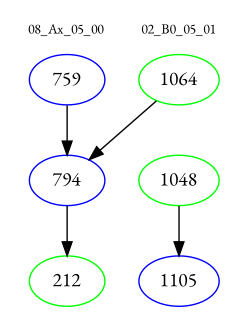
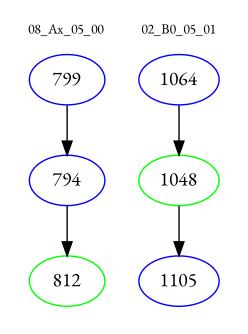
(67, 80) -> (67, 80)
(179, 80) -> (179, 80)
(137, 118) -> (179, 123)
(67, 281) -> (67, 281)
